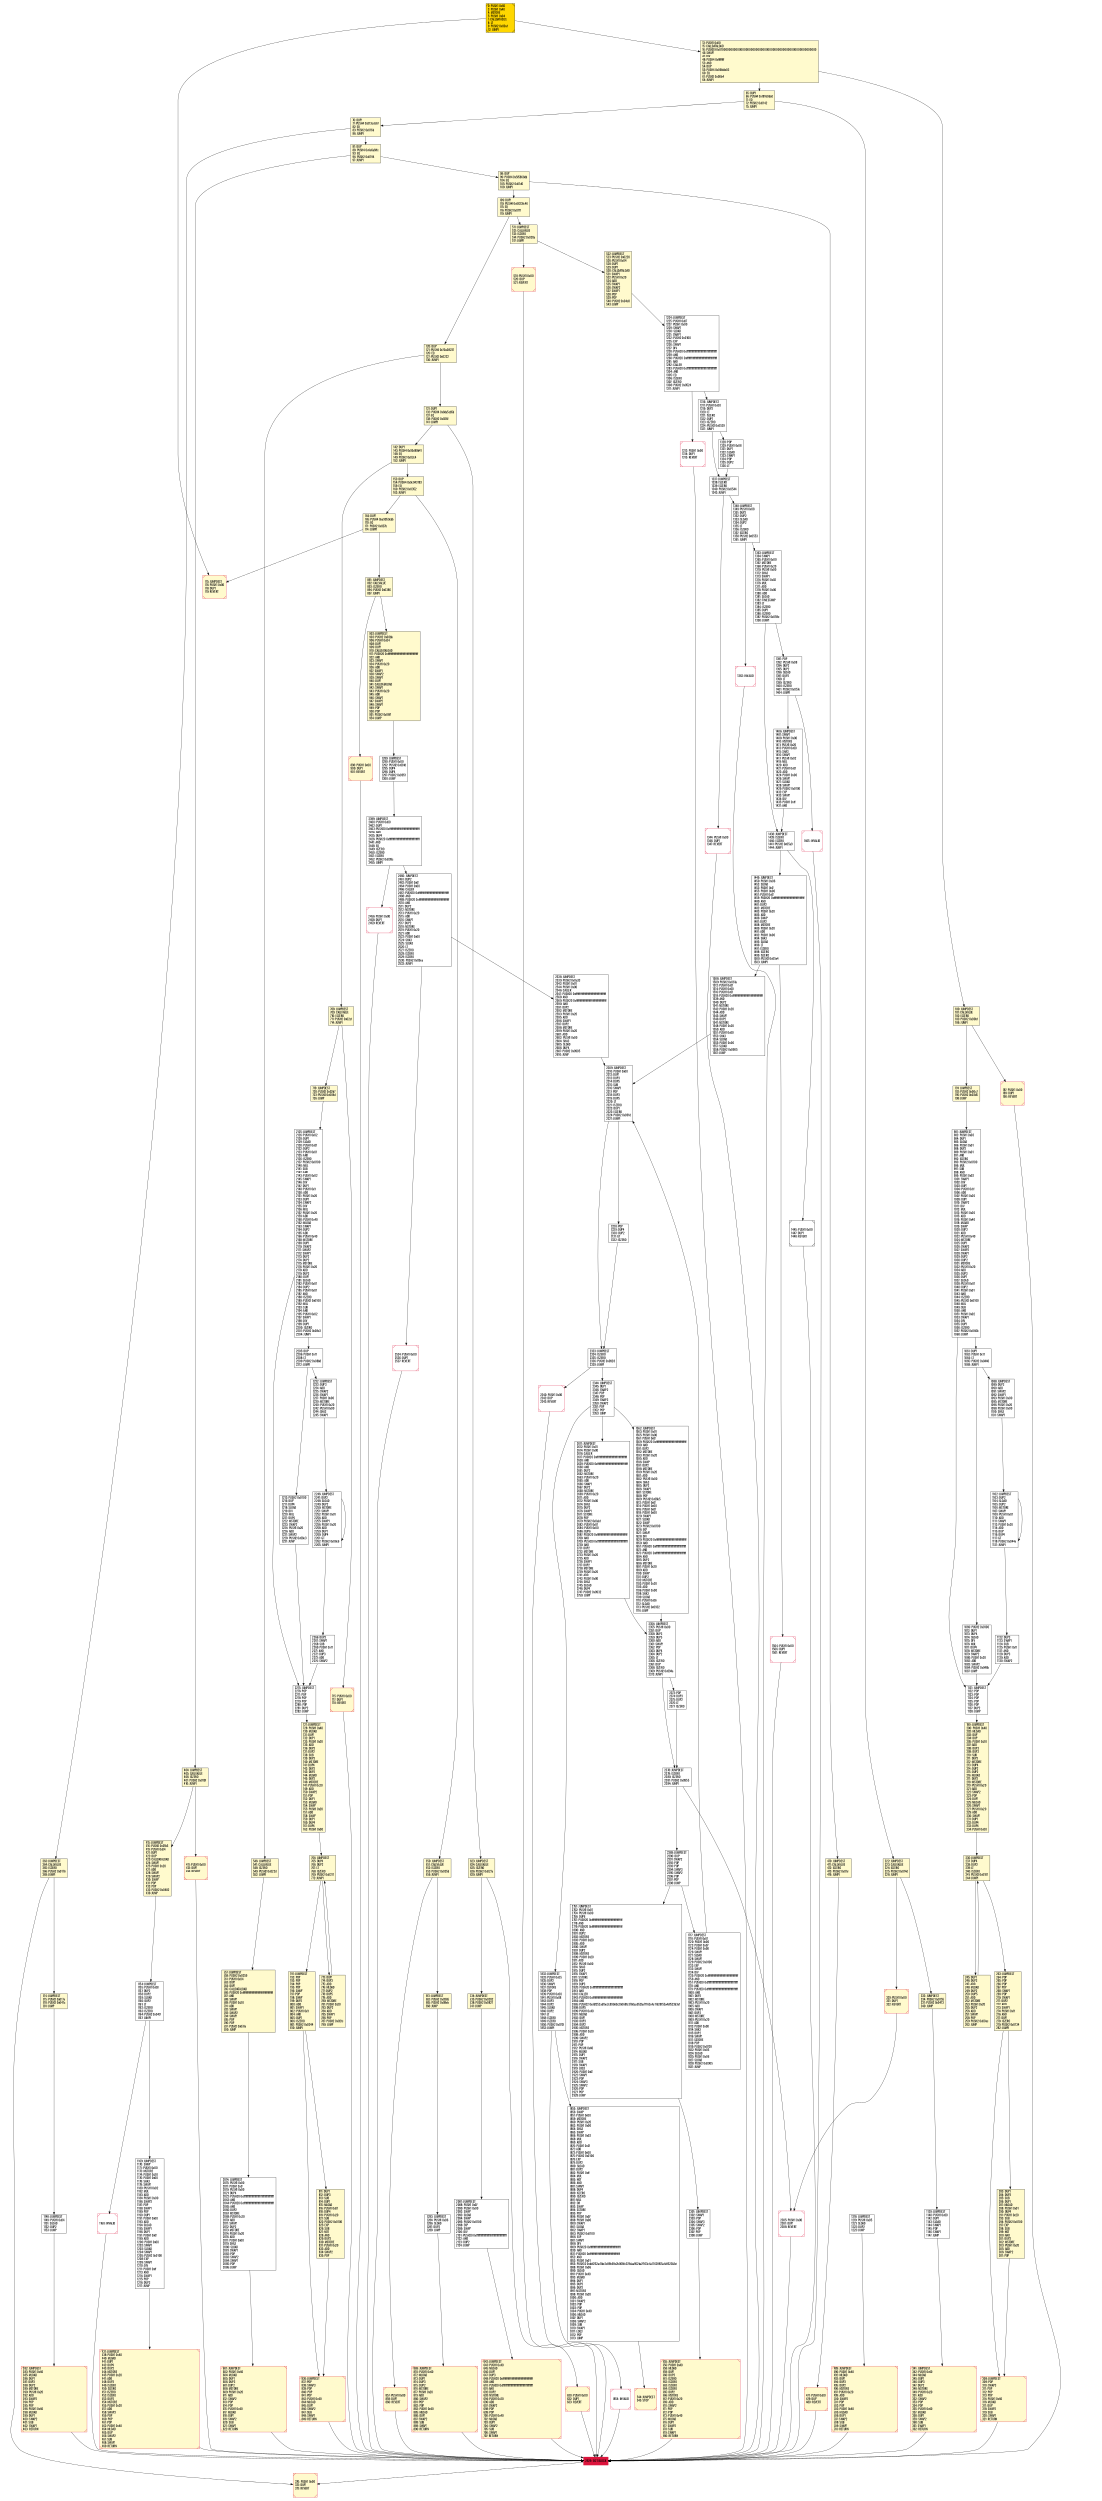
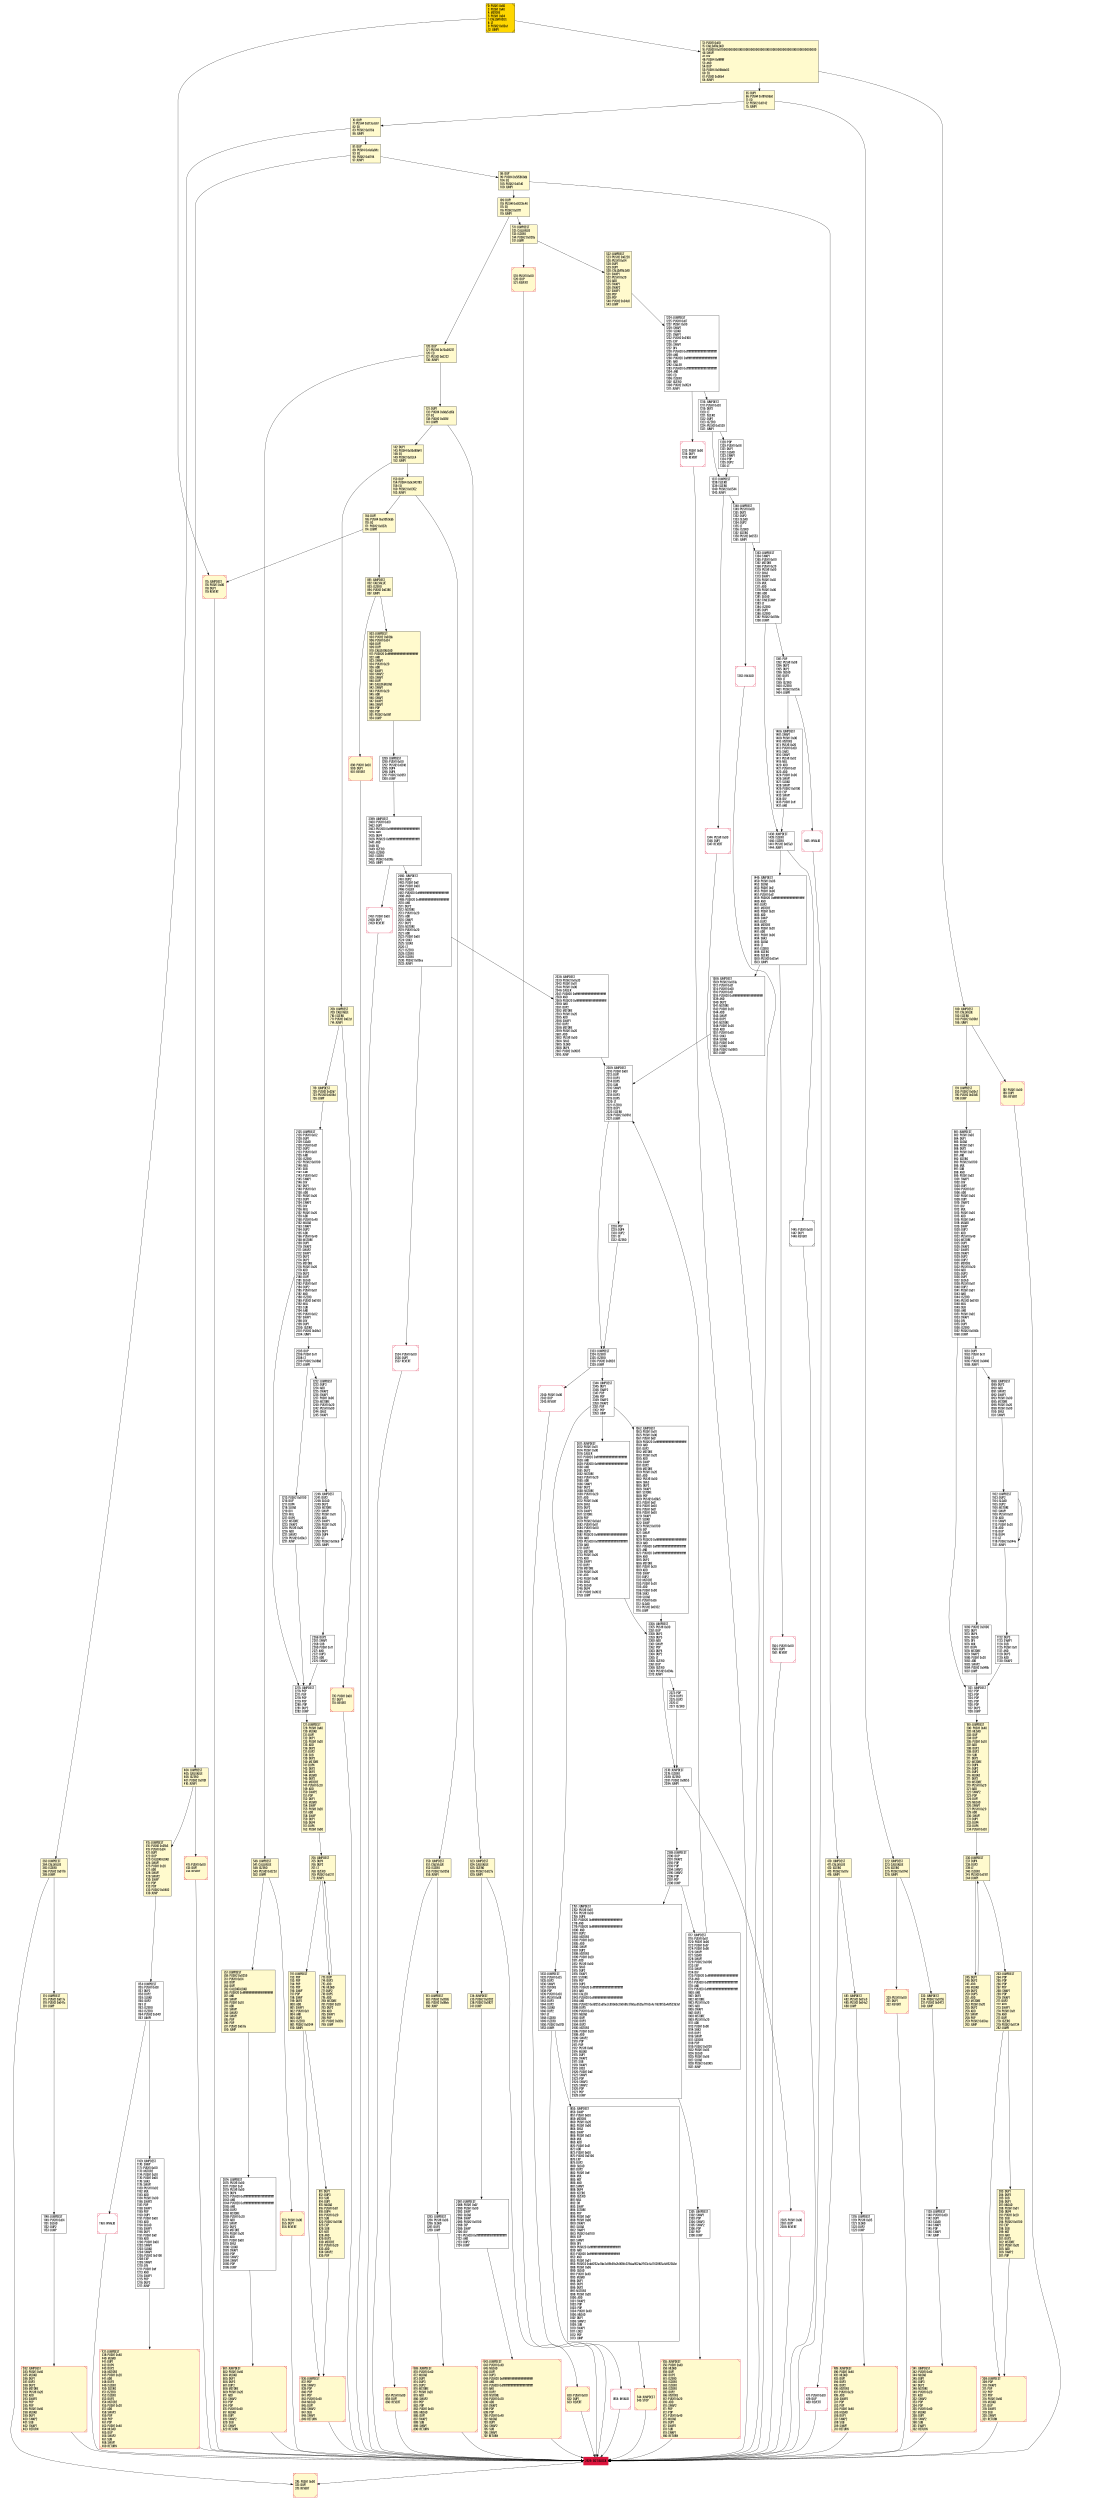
(379, 920) -> (379, 920)
(966, 1094) -> (966, 1094)
(619, 1233) -> (619, 1233)
(342, 1700) -> (342, 1700)
none -> (214, 1705)
none -> (856, 2001)
(848, 2106) -> (906, 2376)
none -> (292, 2224)
(816, 2399) -> (816, 2399)
none -> (638, 2442)
